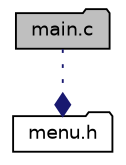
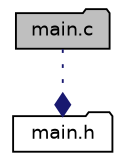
(63, 134) -> (63, 134)
